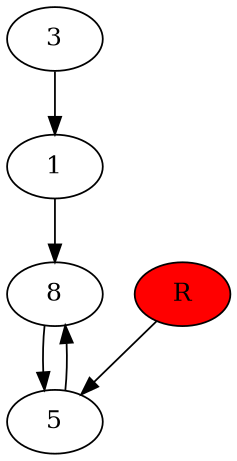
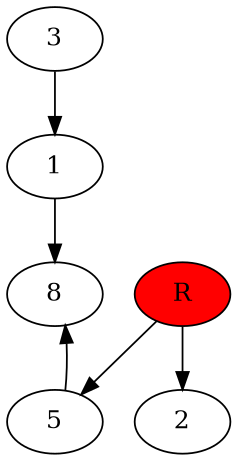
(43, 349) -> none
none -> (183, 422)
